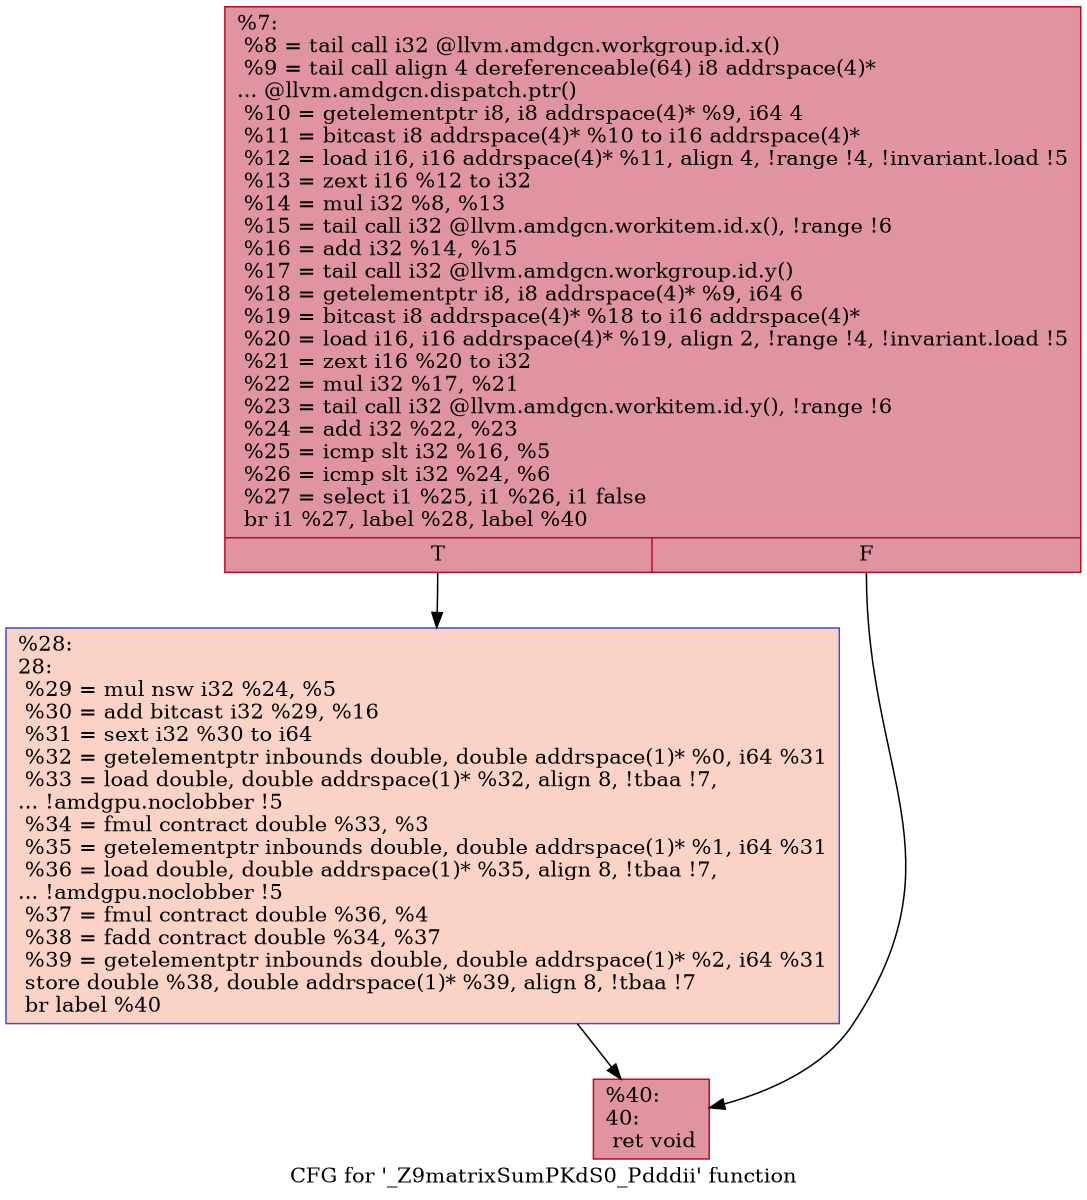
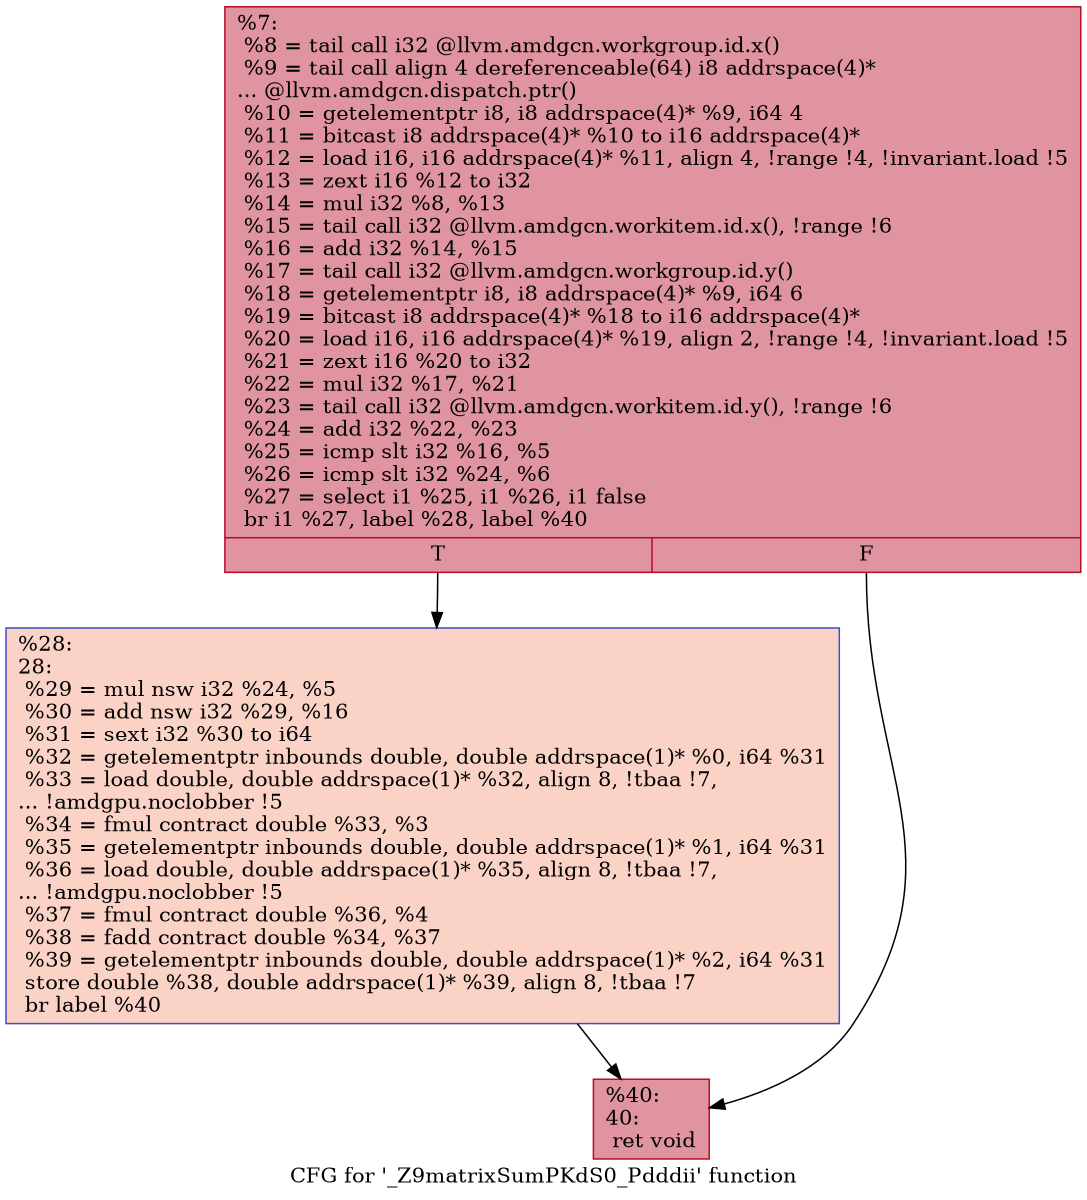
(199, 712) -> (184, 712)
